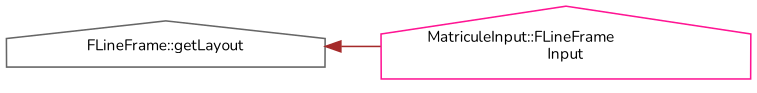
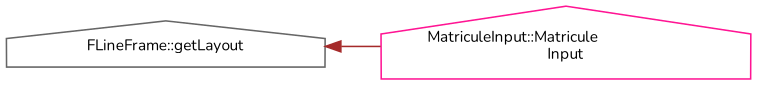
(566, 46) -> (566, 46)
